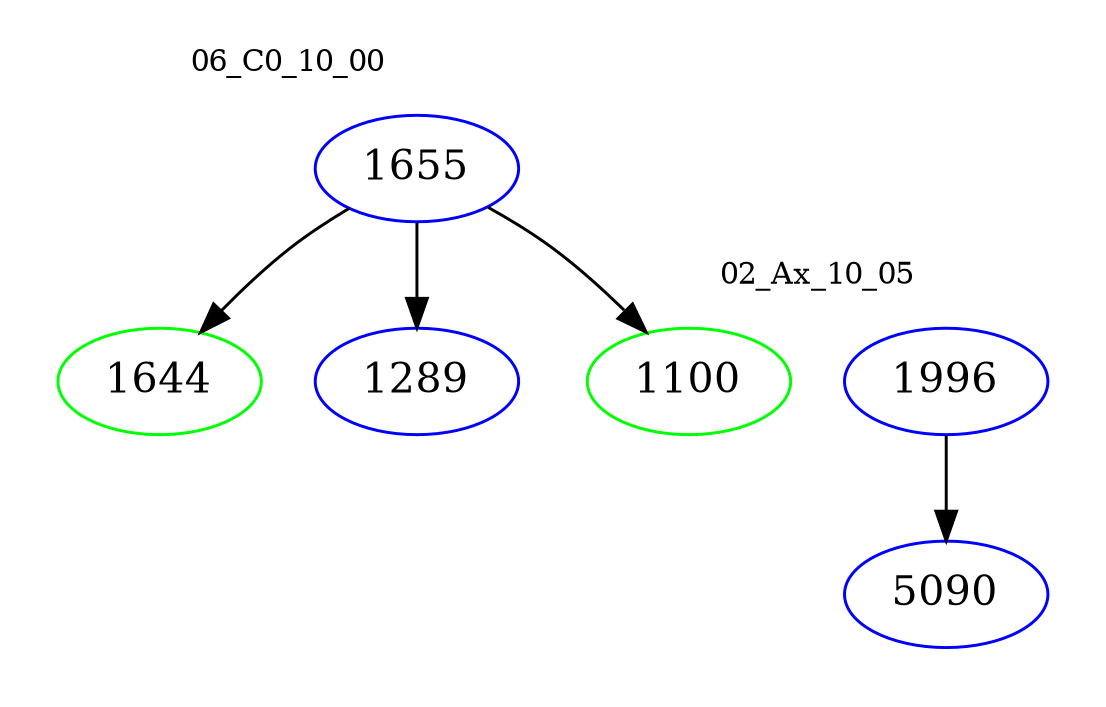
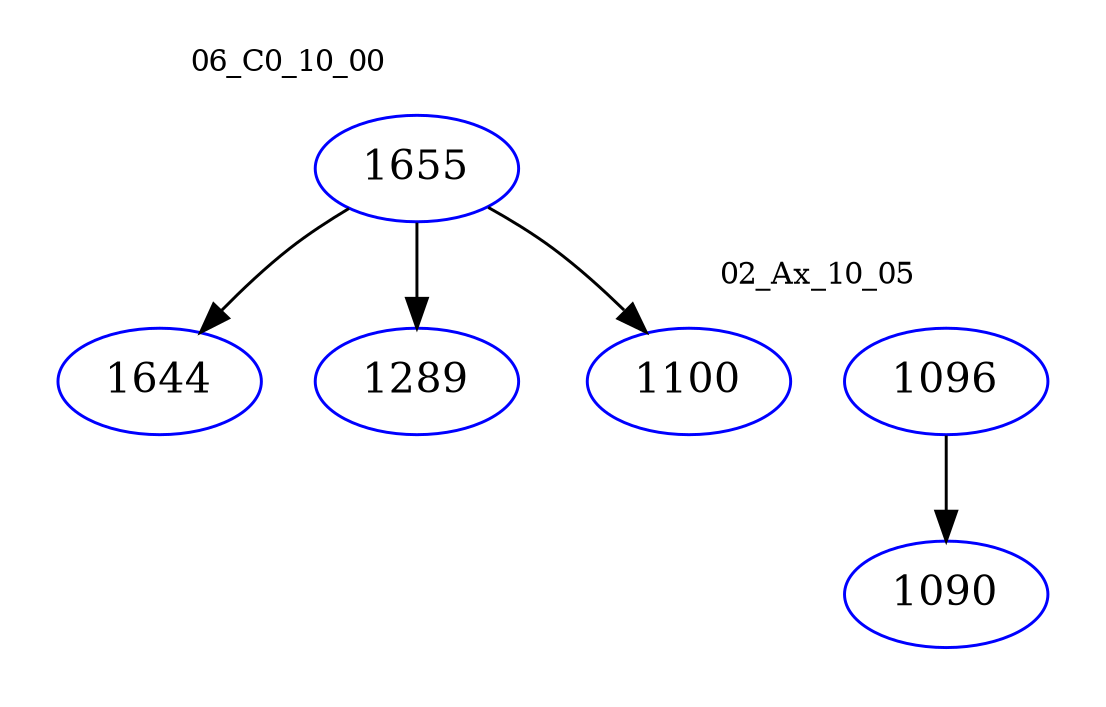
(160, 381) -> (160, 381)
(689, 381) -> (689, 381)
(946, 381) -> (946, 381)
(946, 594) -> (946, 594)
